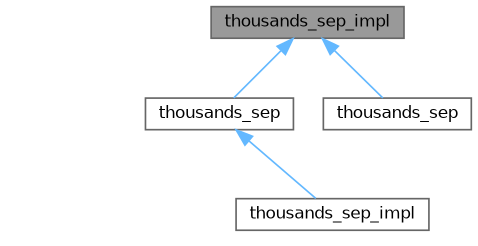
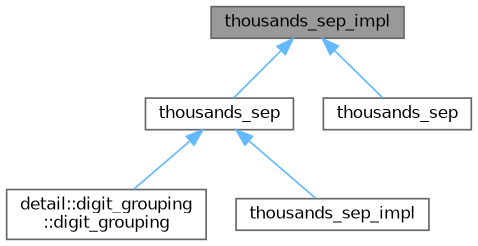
none -> (106, 214)
